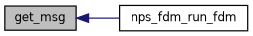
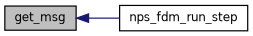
(184, 18) -> (184, 18)
